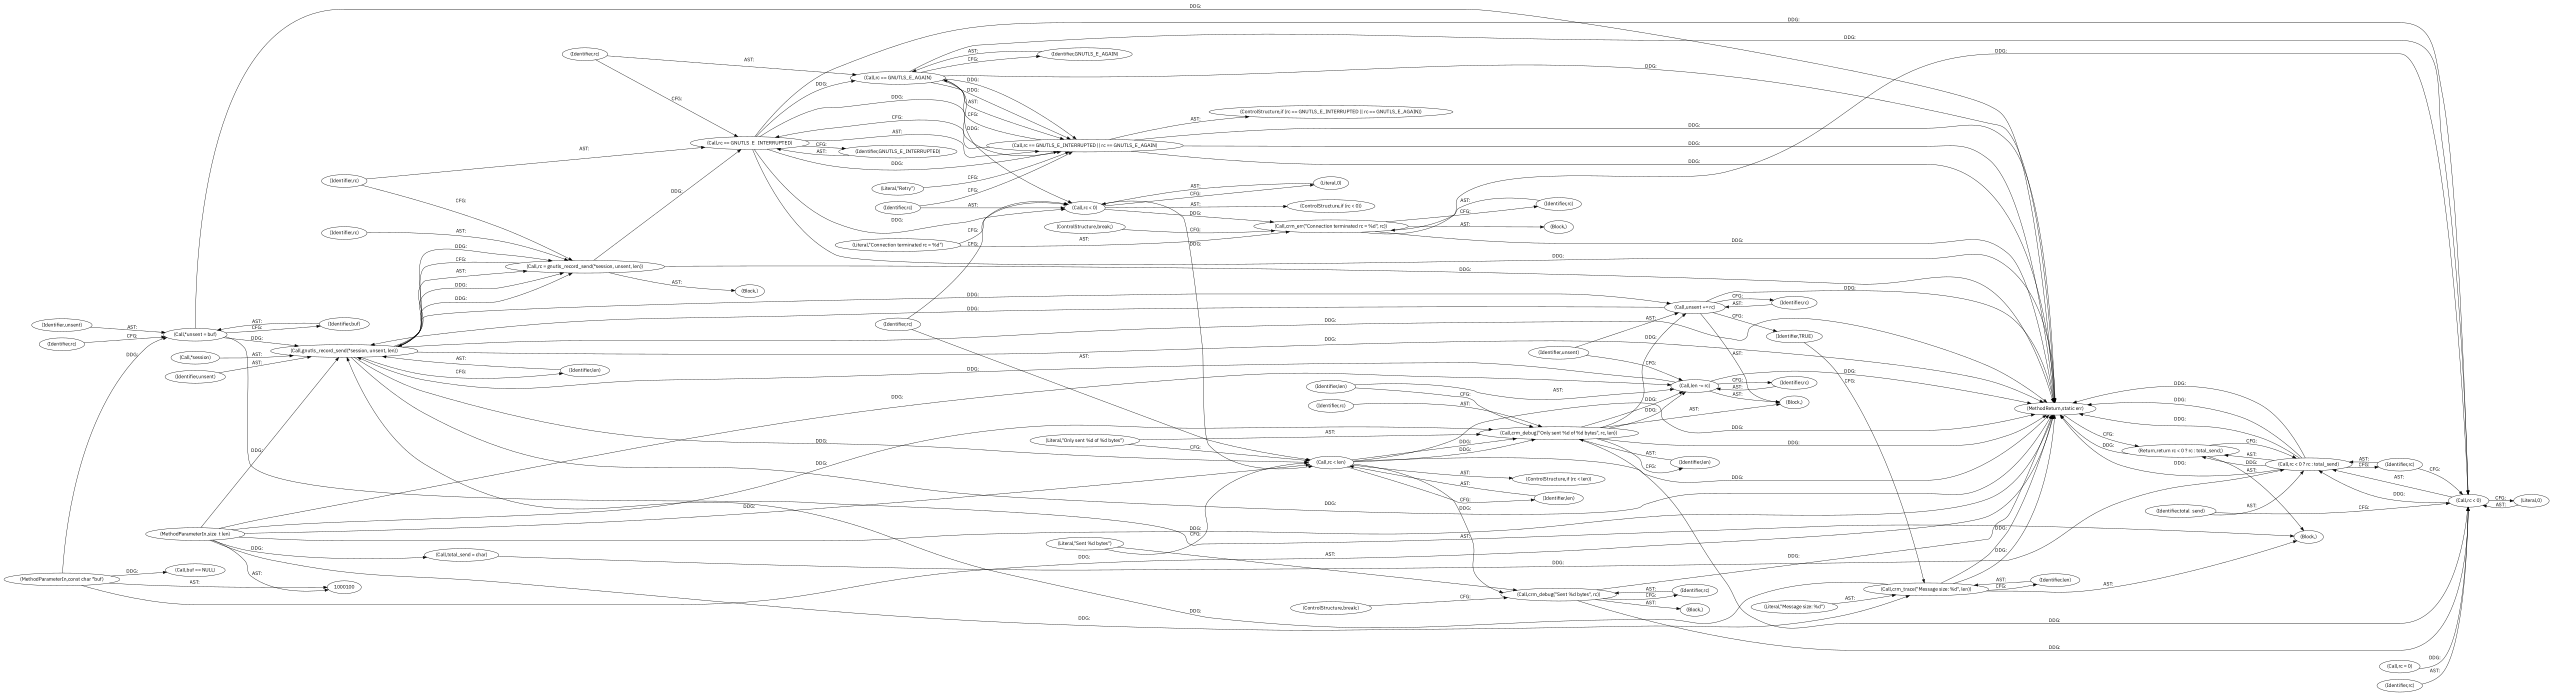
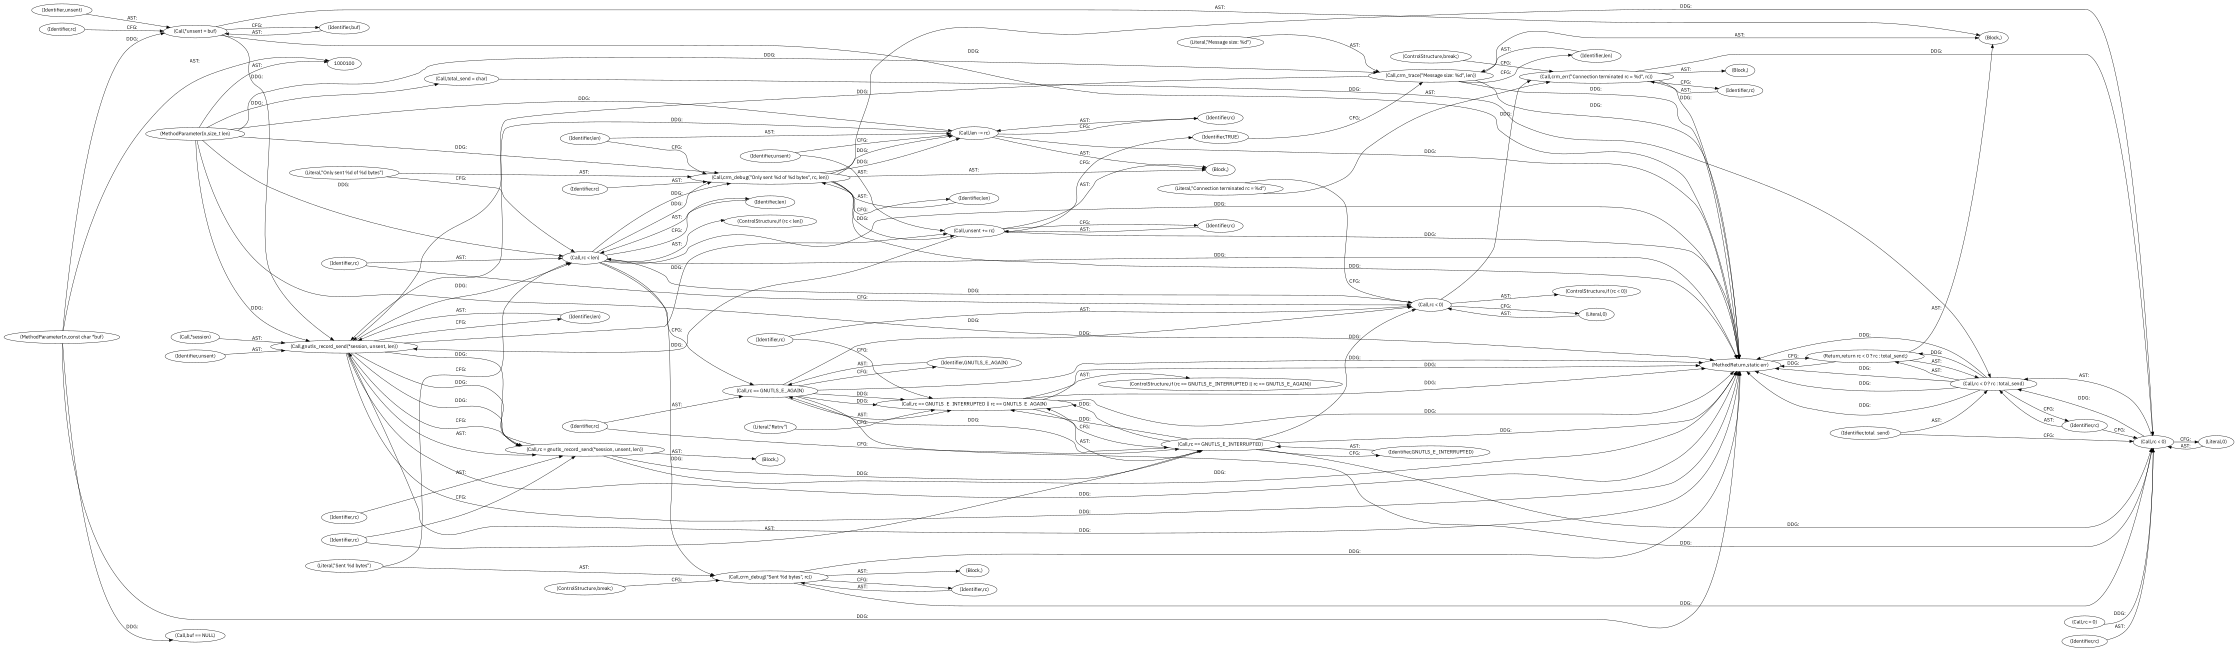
(981, 125) -> (674, 336)
(2252, 441) -> (1937, 361)
